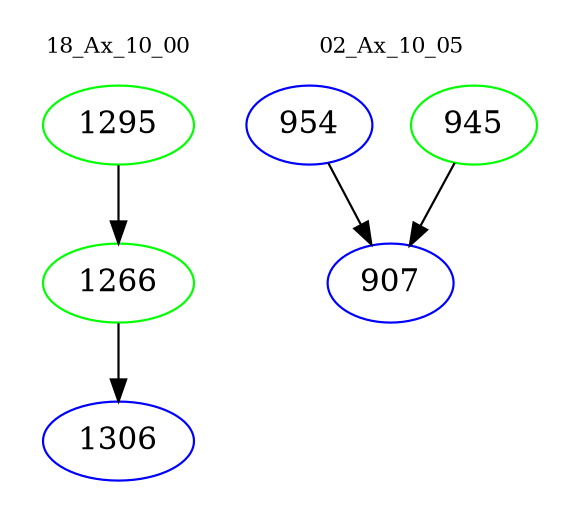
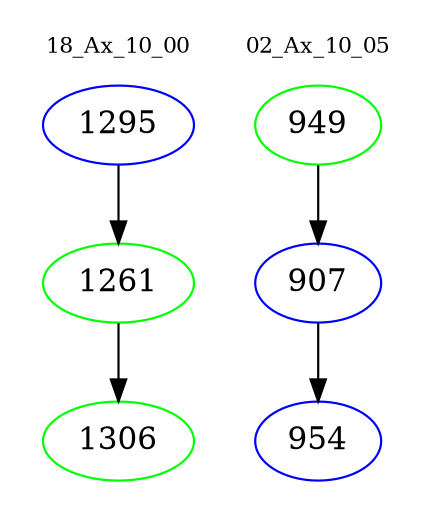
(119, 125) -> (119, 125)
(474, 125) -> (318, 125)
(345, 194) -> (318, 351)
(119, 283) -> (119, 283)
(119, 441) -> (119, 441)
